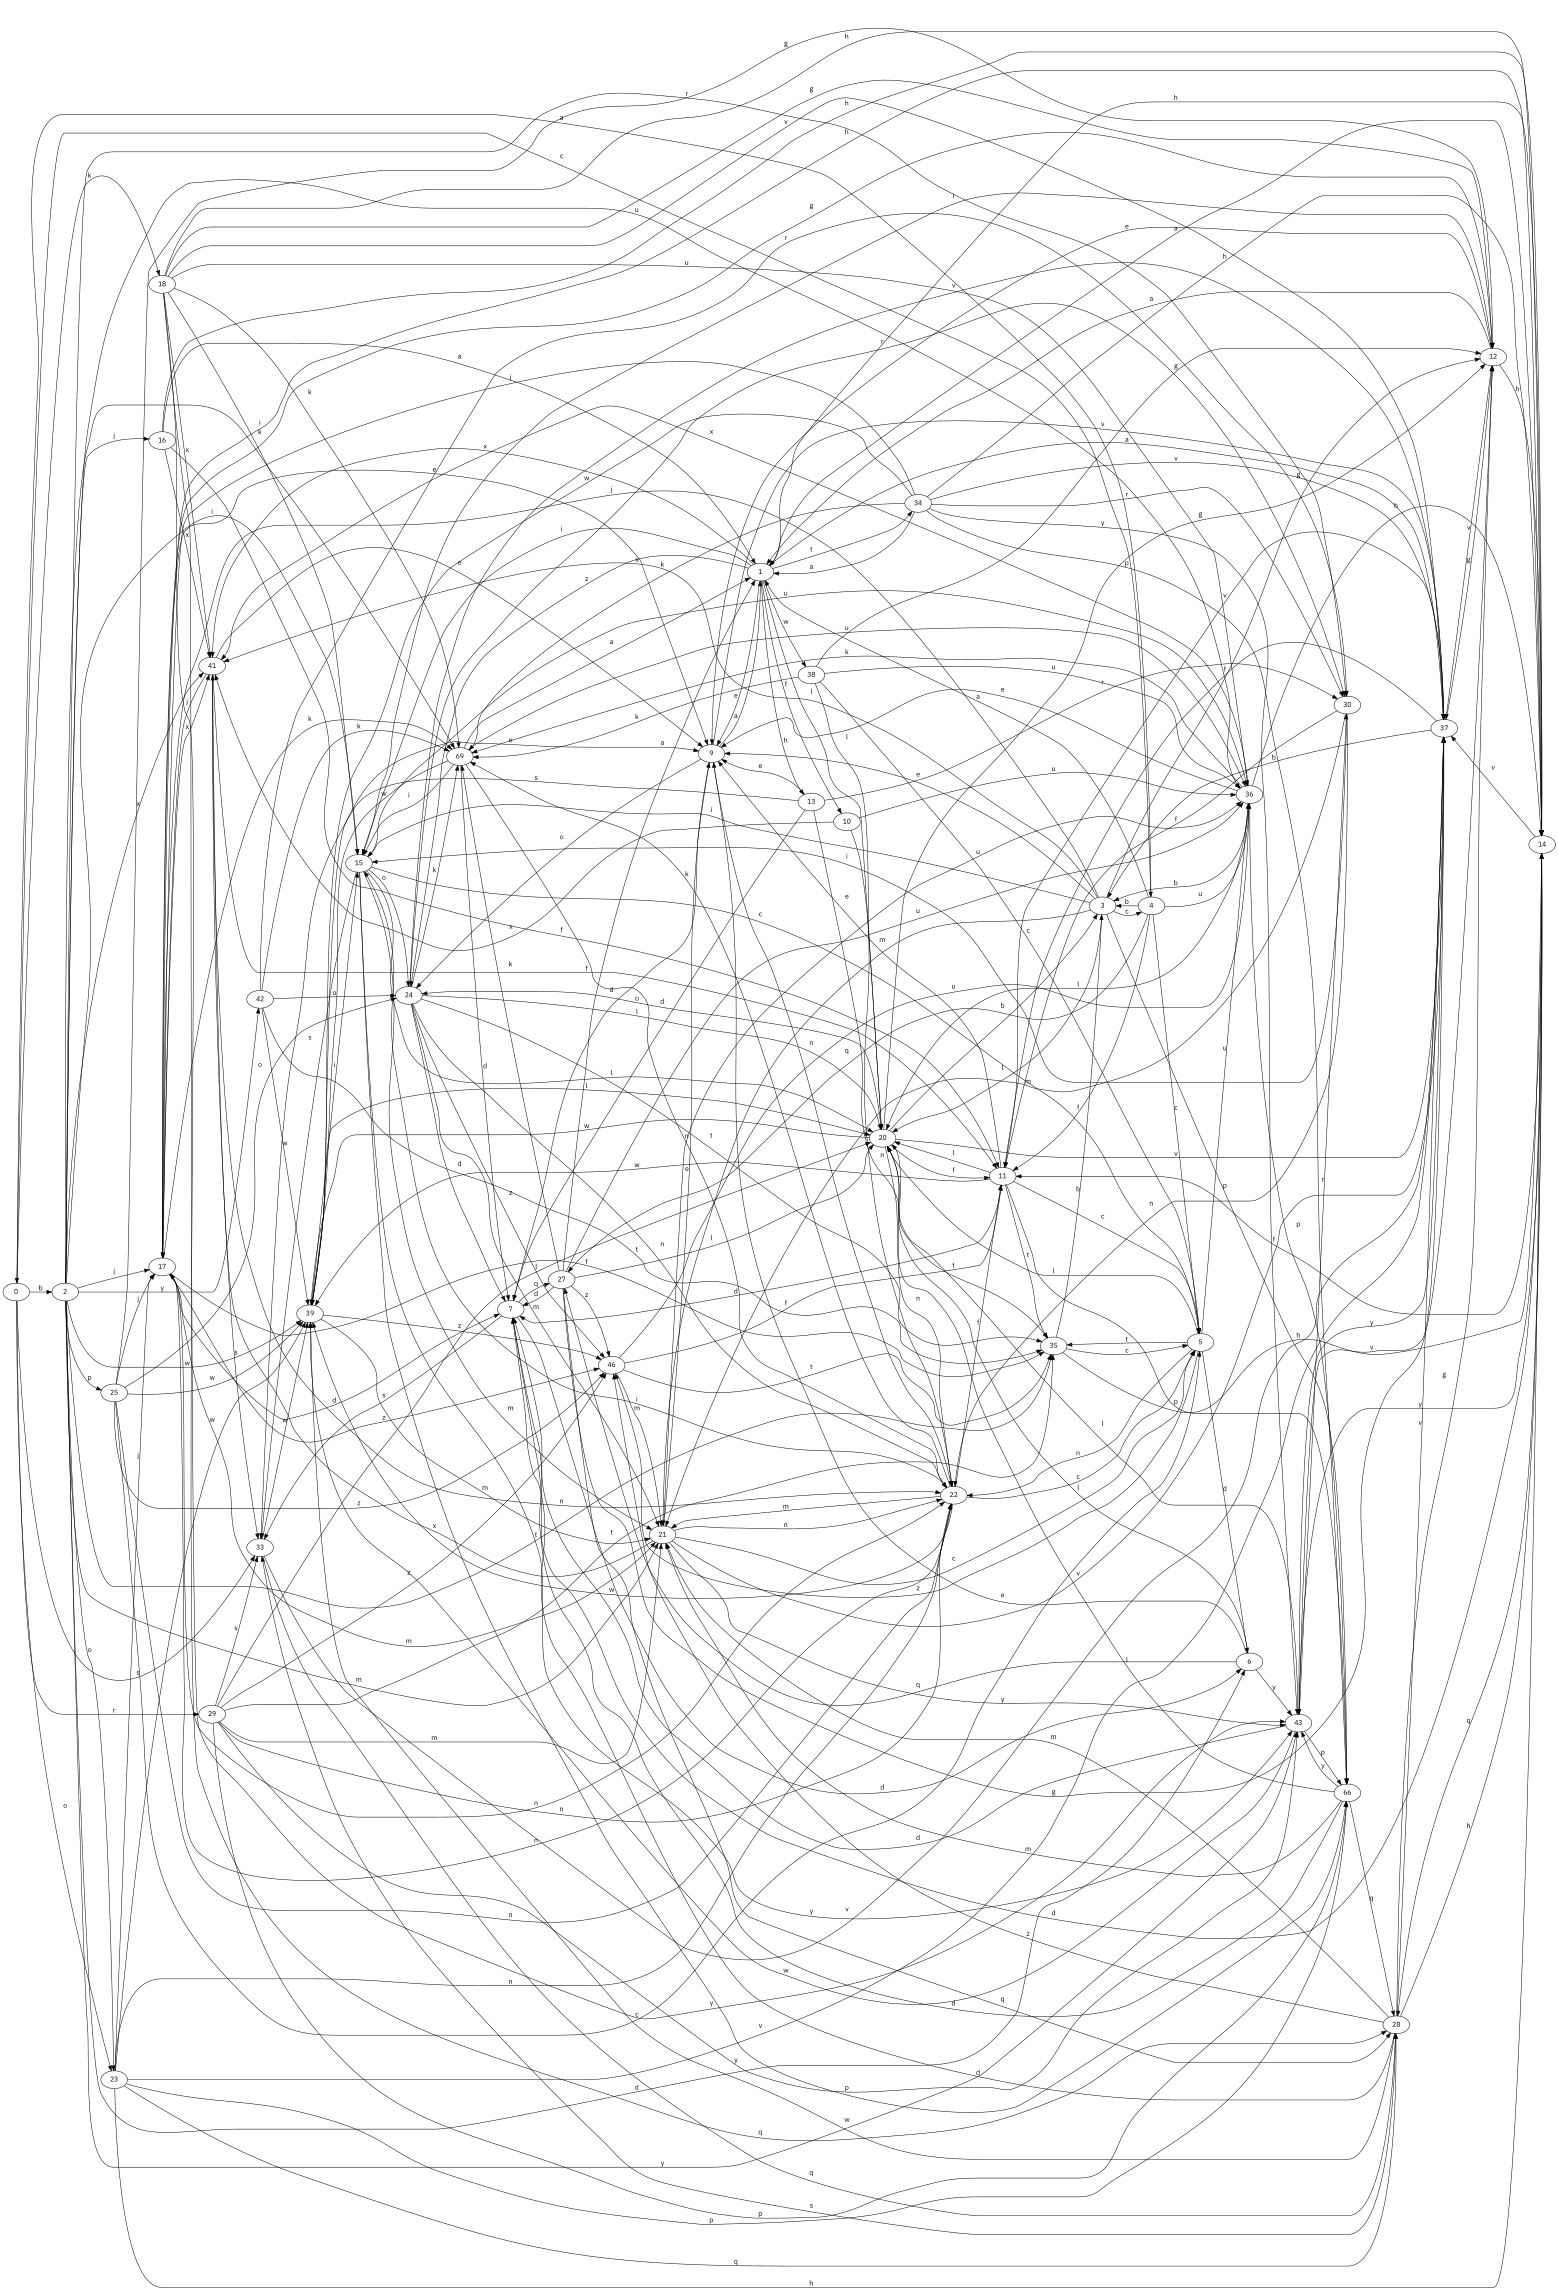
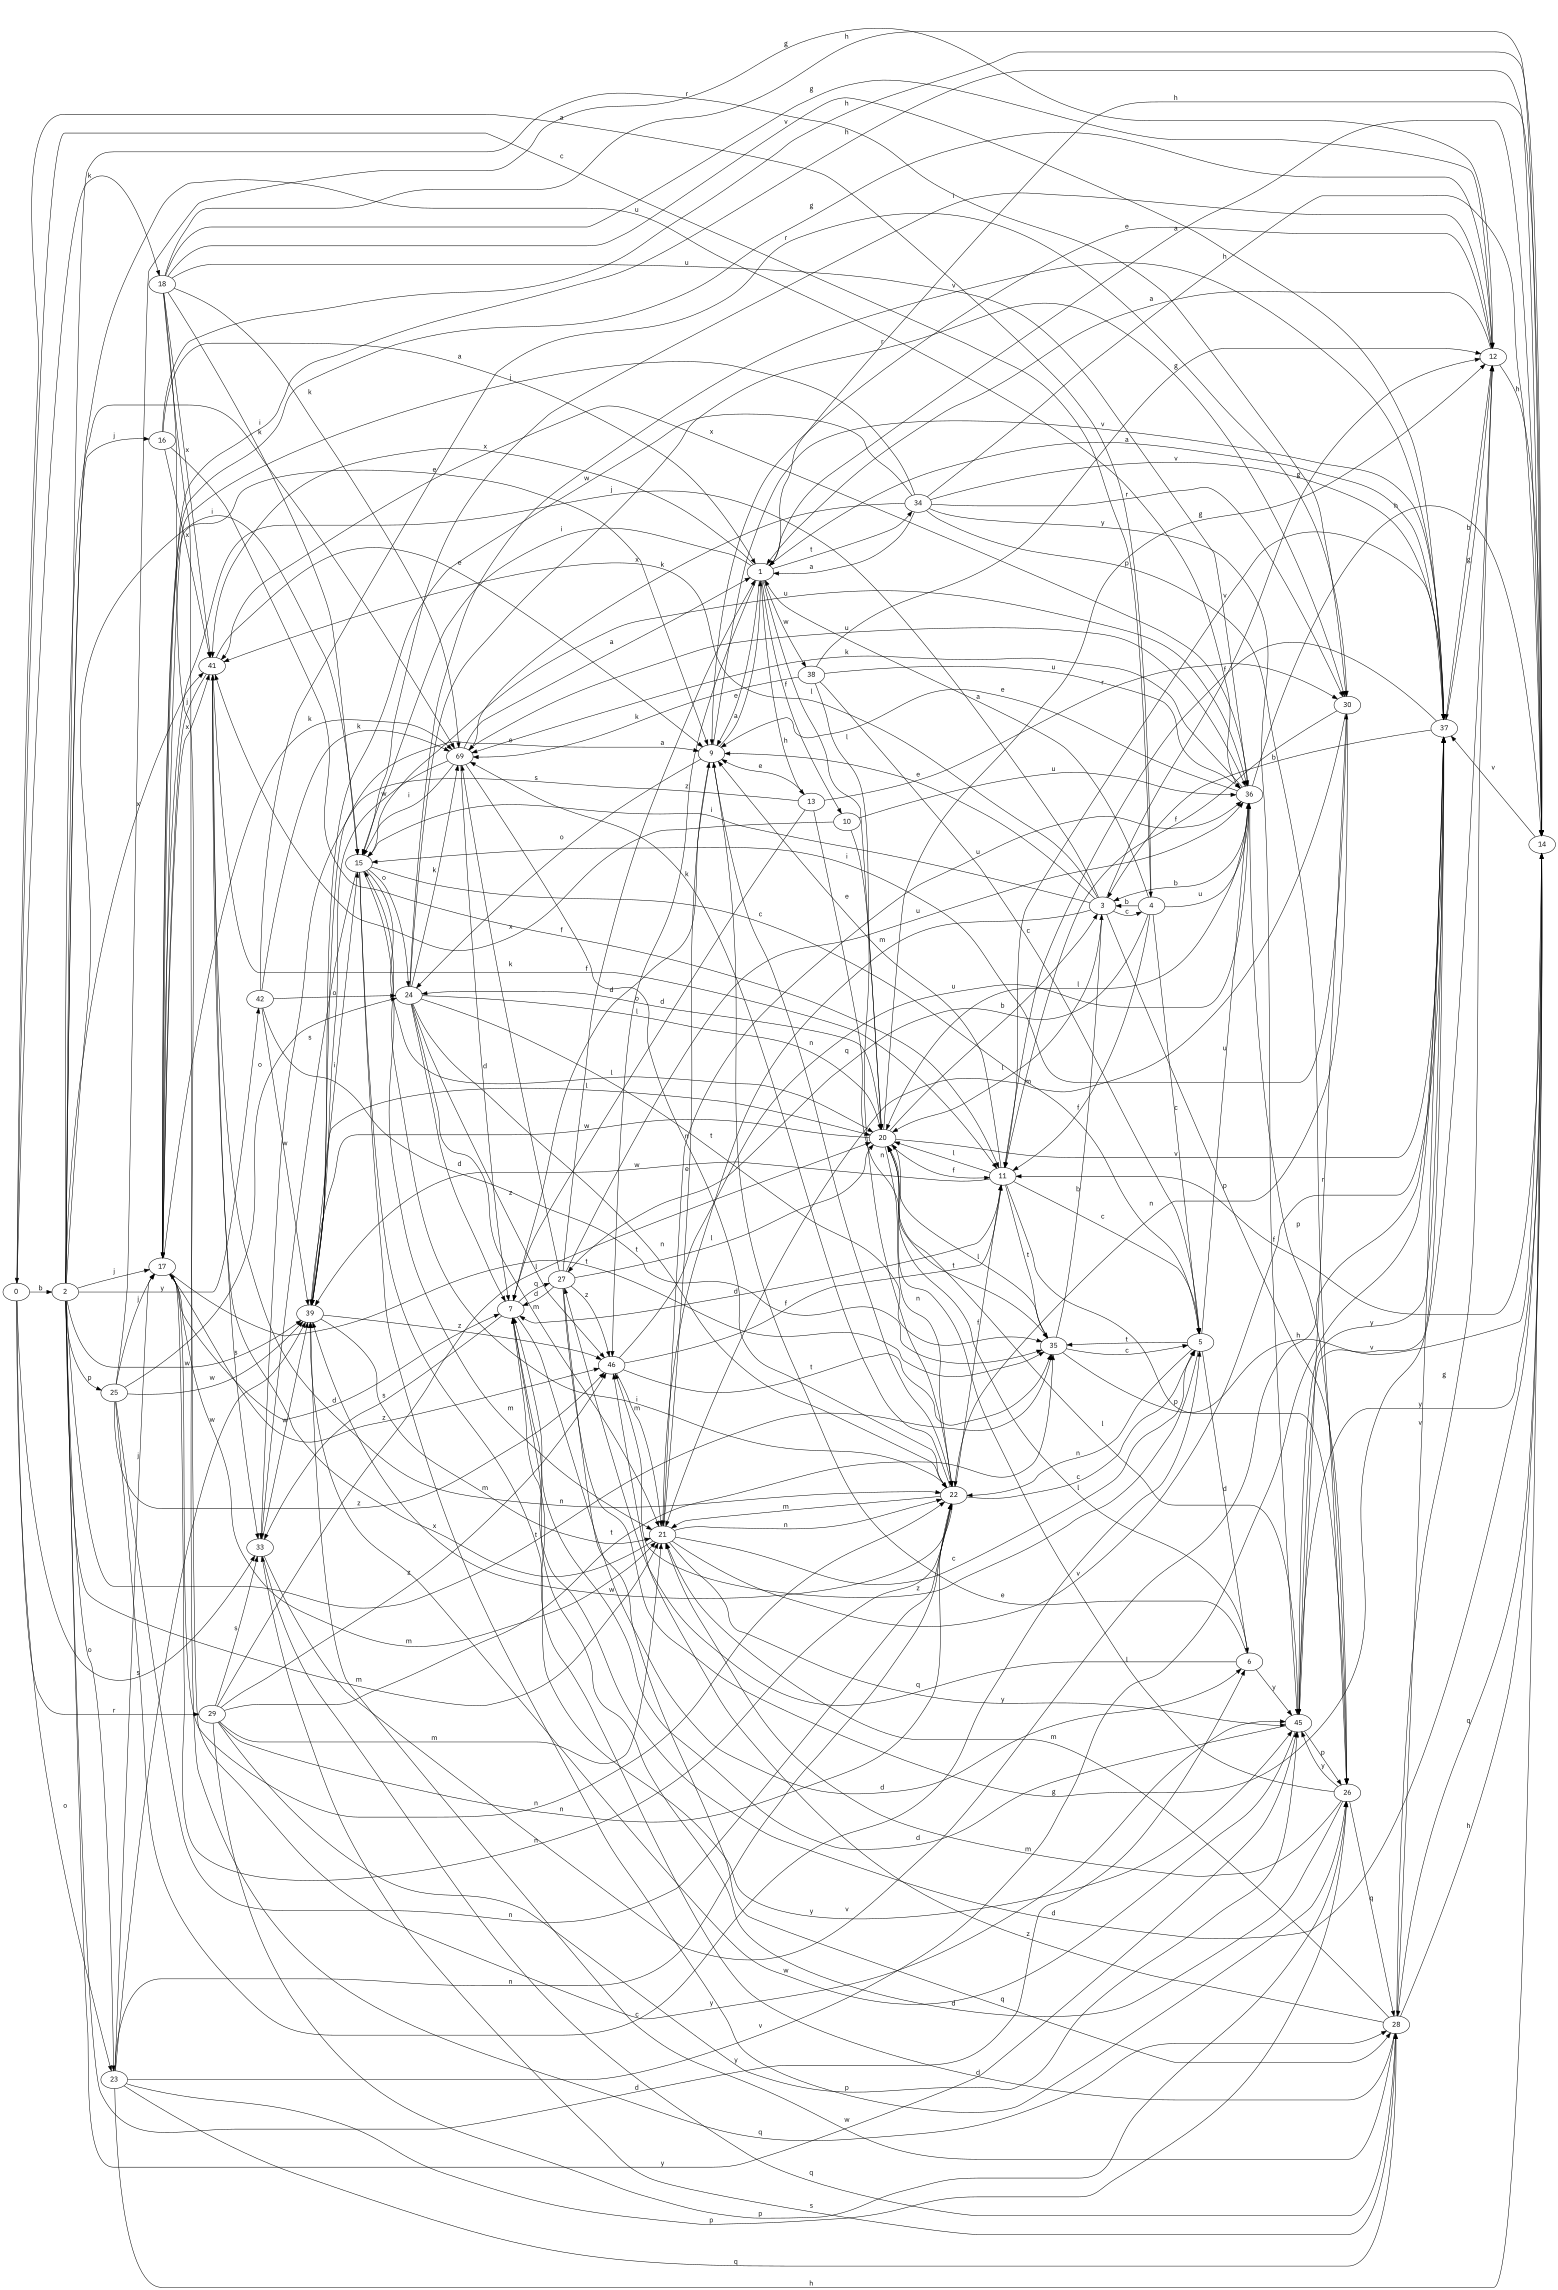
(1469, 528) -> (1469, 528)
(471, 673) -> (649, 959)
(1046, 1276) -> (965, 1253)
(1298, 1723) -> (1298, 1723)
(1347, 1793) -> (1347, 1793)
